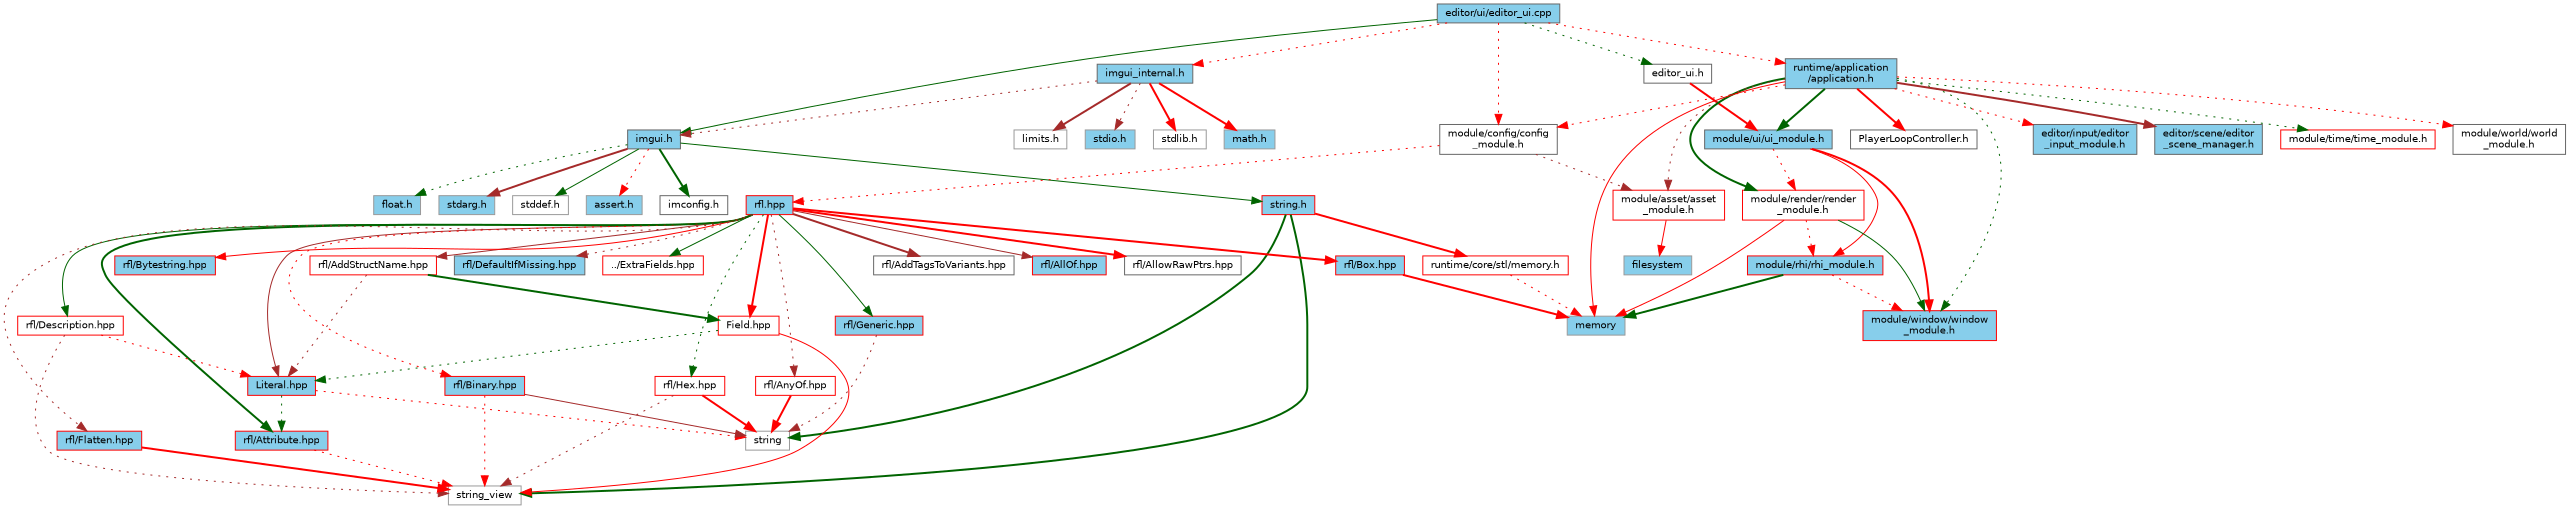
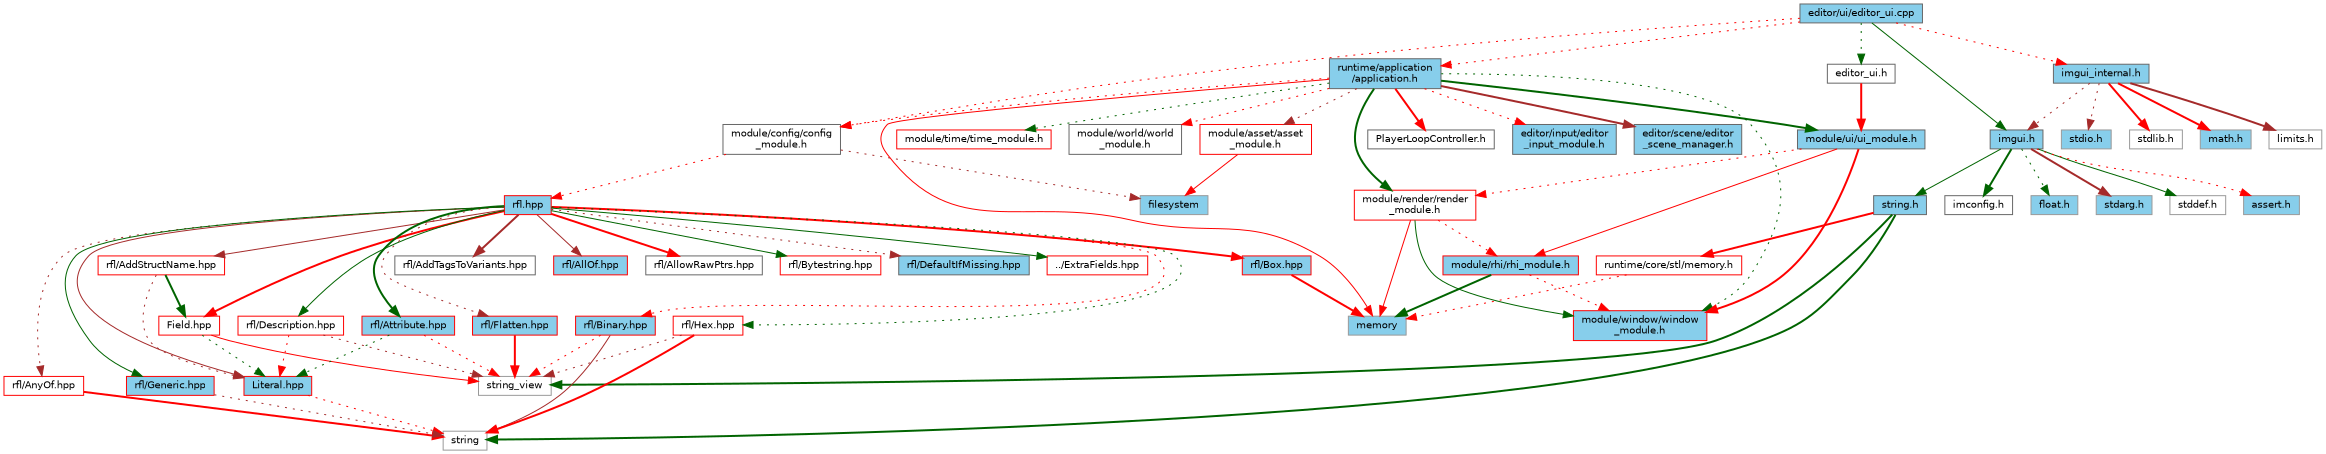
(1579, 170) -> (986, 174)
(1288, 205) -> (1900, 205)
(451, 249) -> (664, 232)
(165, 265) -> (831, 265)
(282, 408) -> (348, 354)
